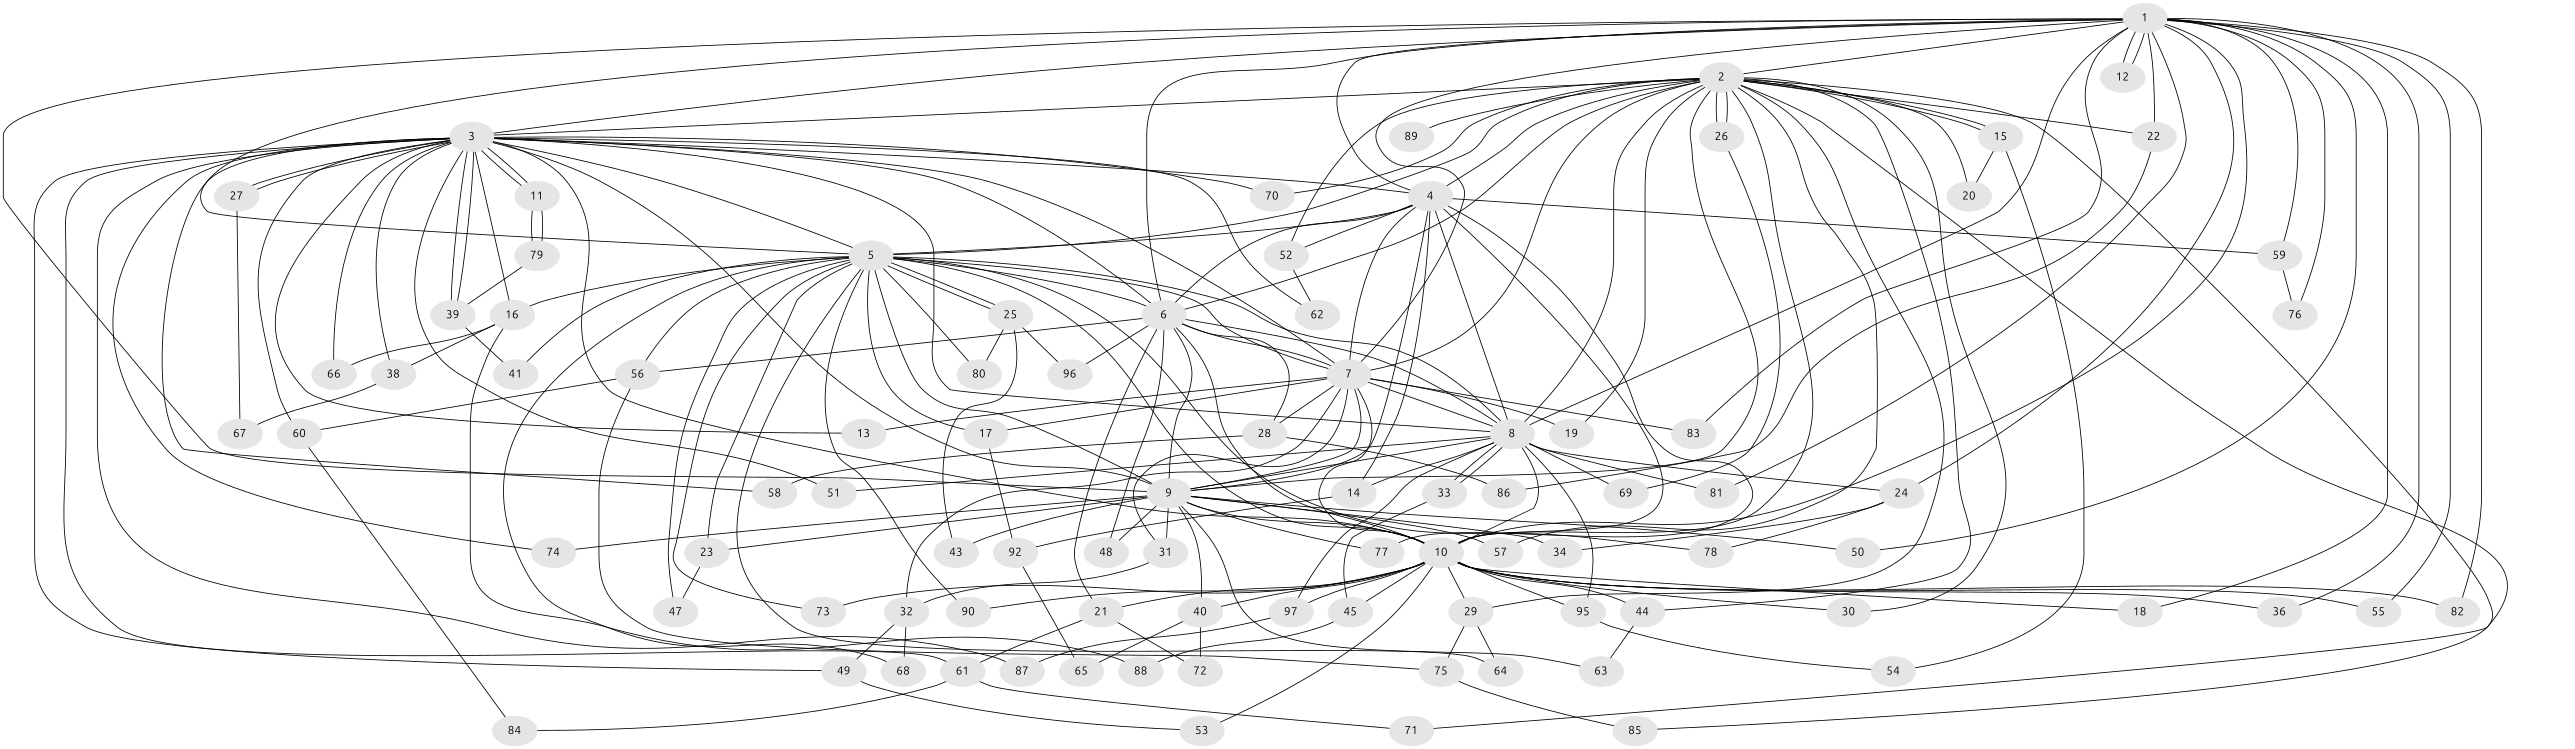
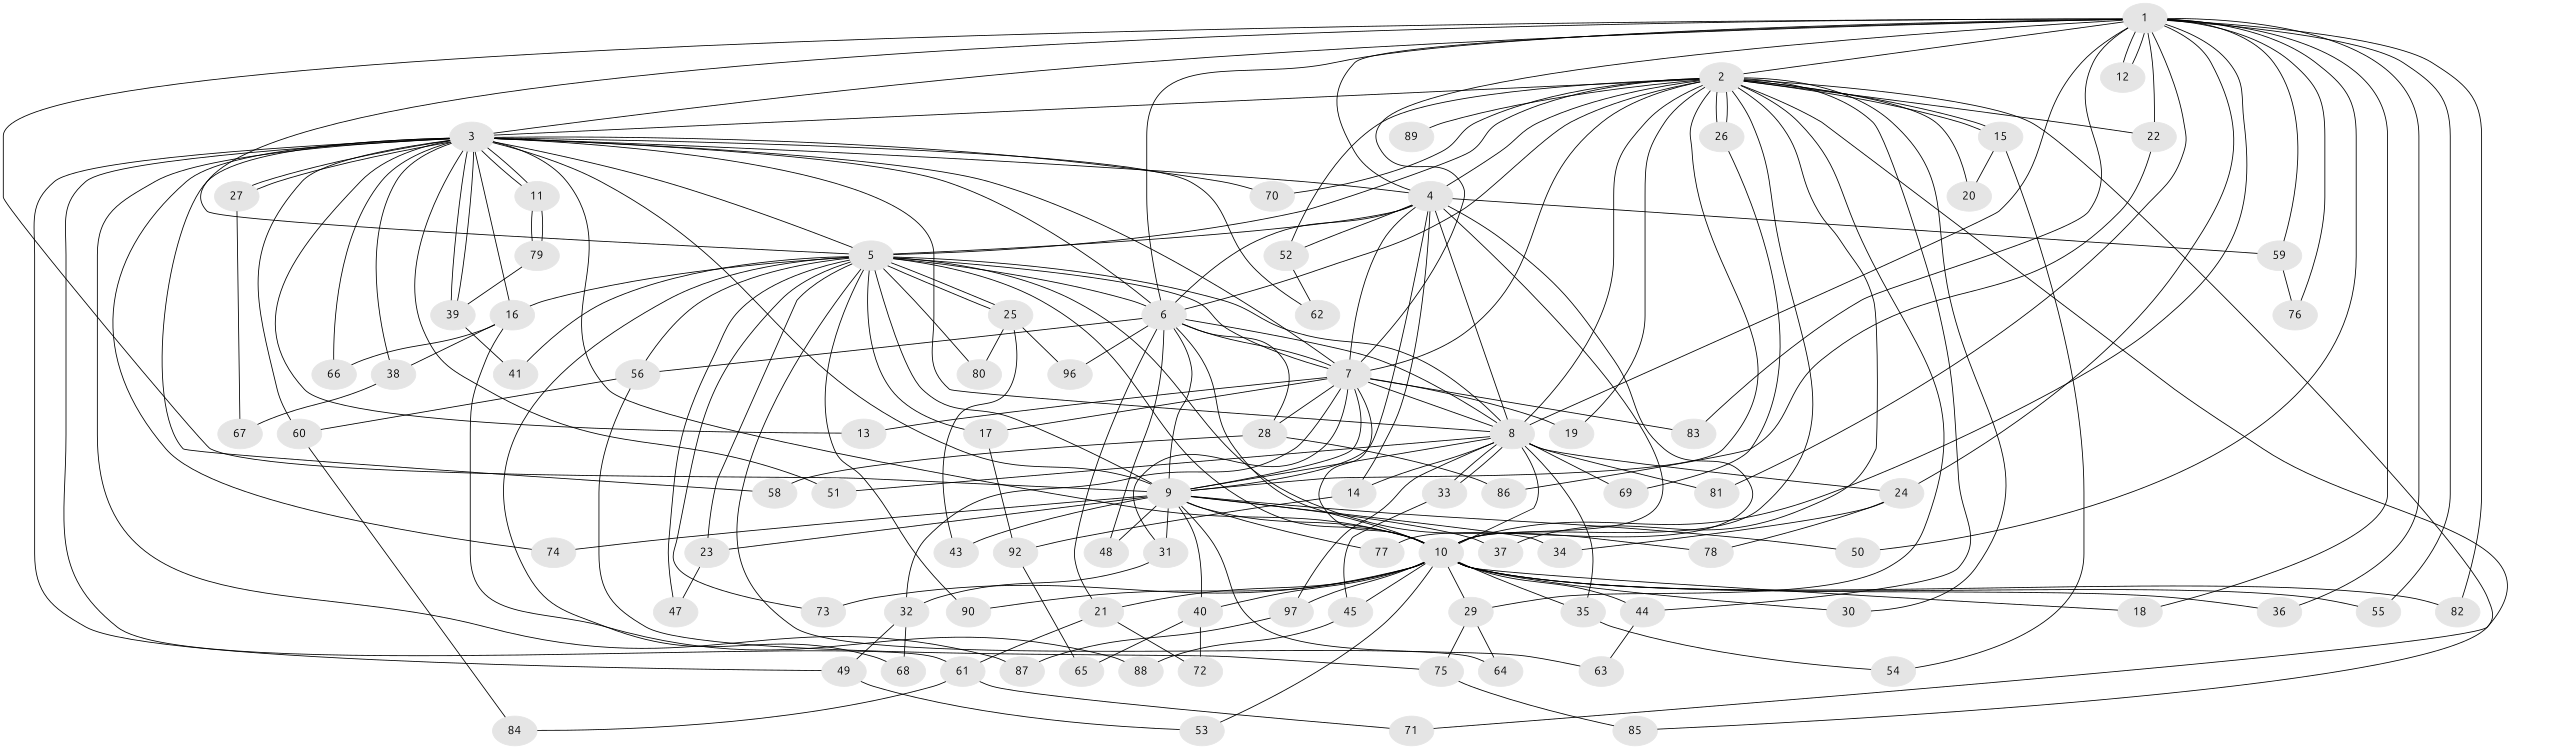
(1501, 553) -> (1501, 553)
(1583, 612) -> (1583, 612)
